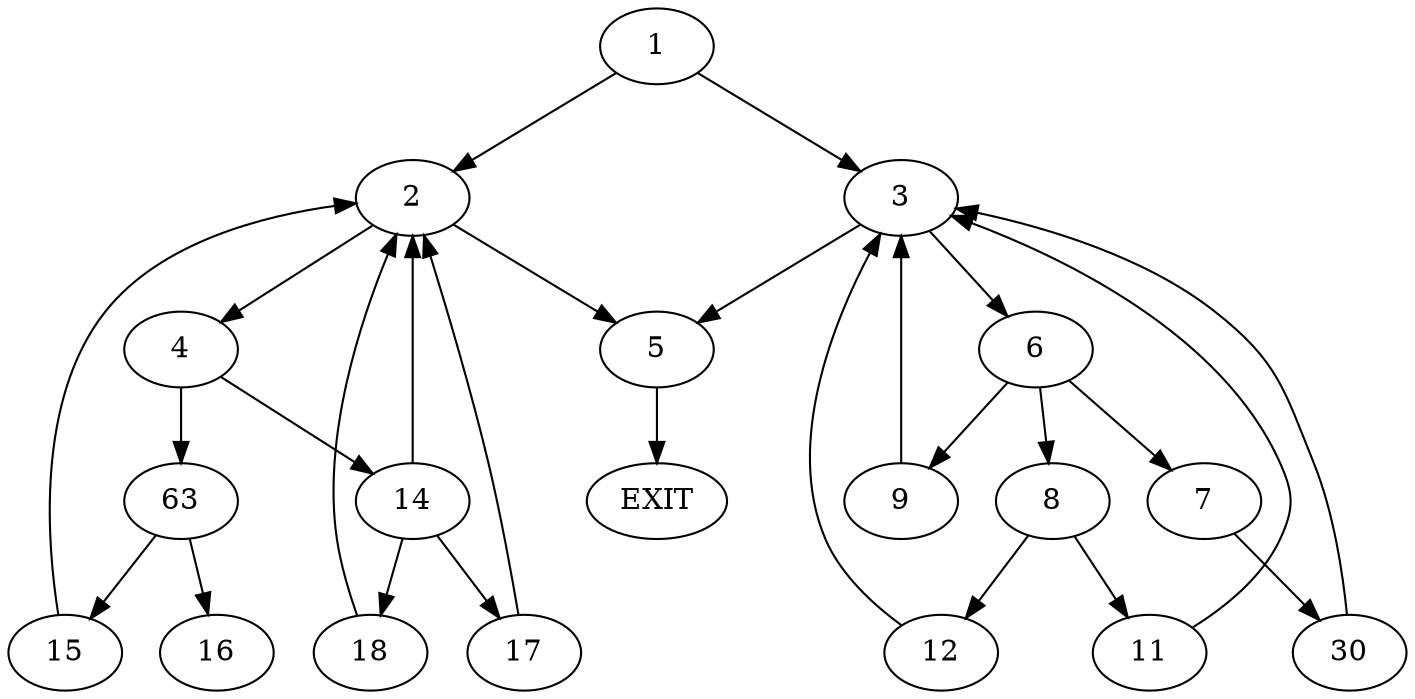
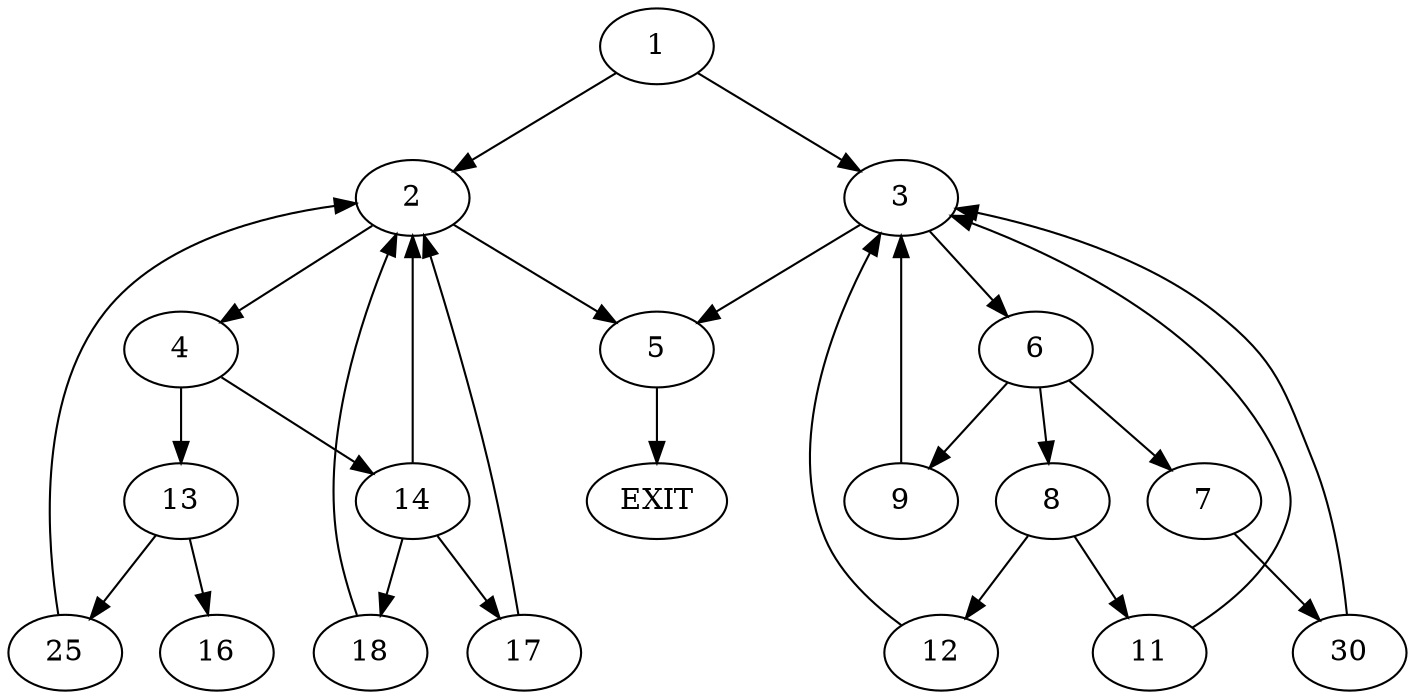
(181, 501) -> (181, 501)
(65, 653) -> (65, 653)
